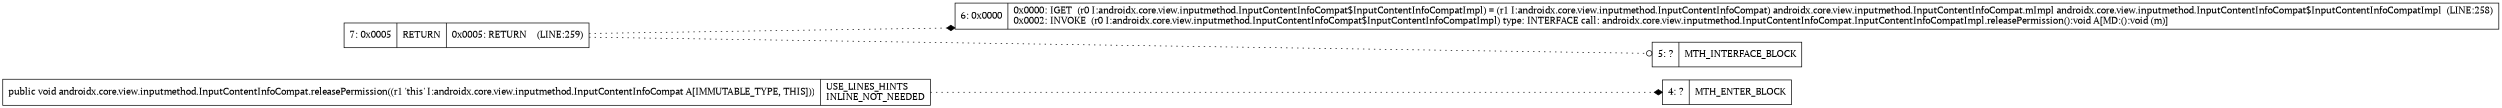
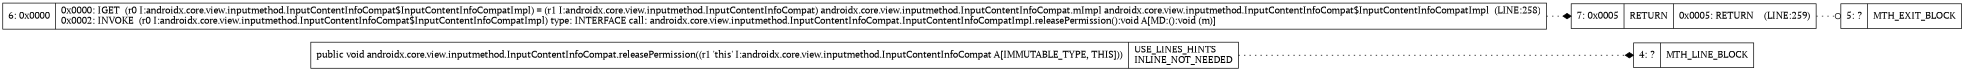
(768, 31) -> (1555, 16)
(1740, 54) -> (1915, 16)
(1740, 92) -> (1707, 55)
